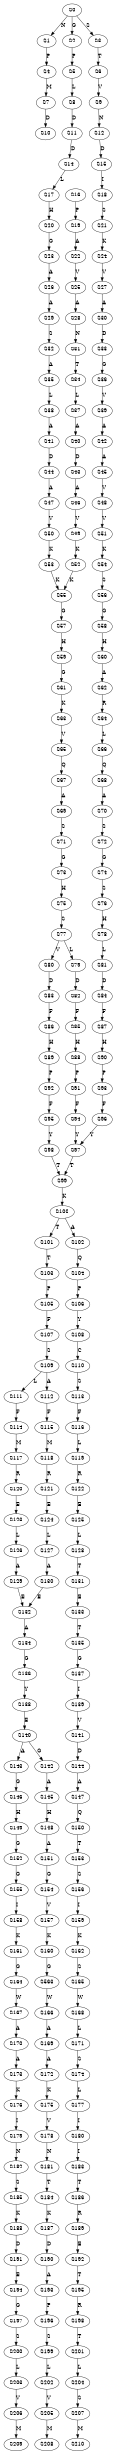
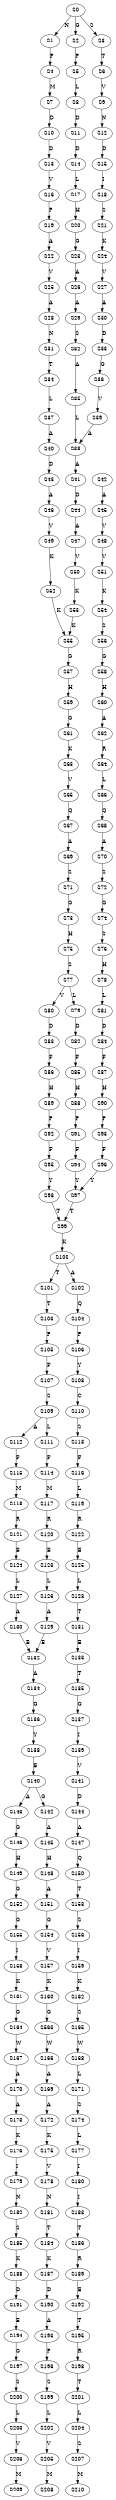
none -> (49, 164)
(102, 424) -> (88, 432)
